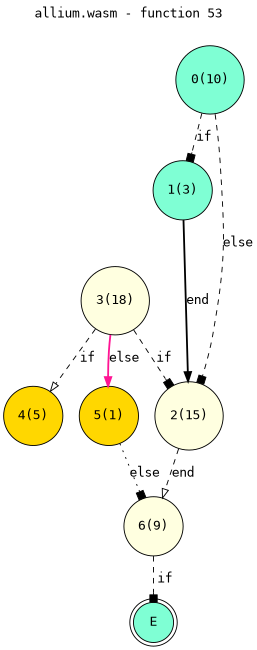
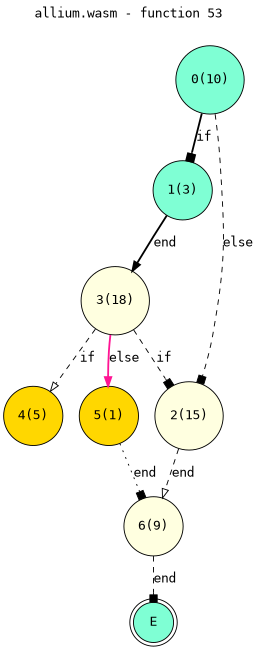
(197, 133) -> (197, 133)
(186, 296) -> (152, 239)
(145, 473) -> (145, 473)
(165, 579) -> (165, 579)
